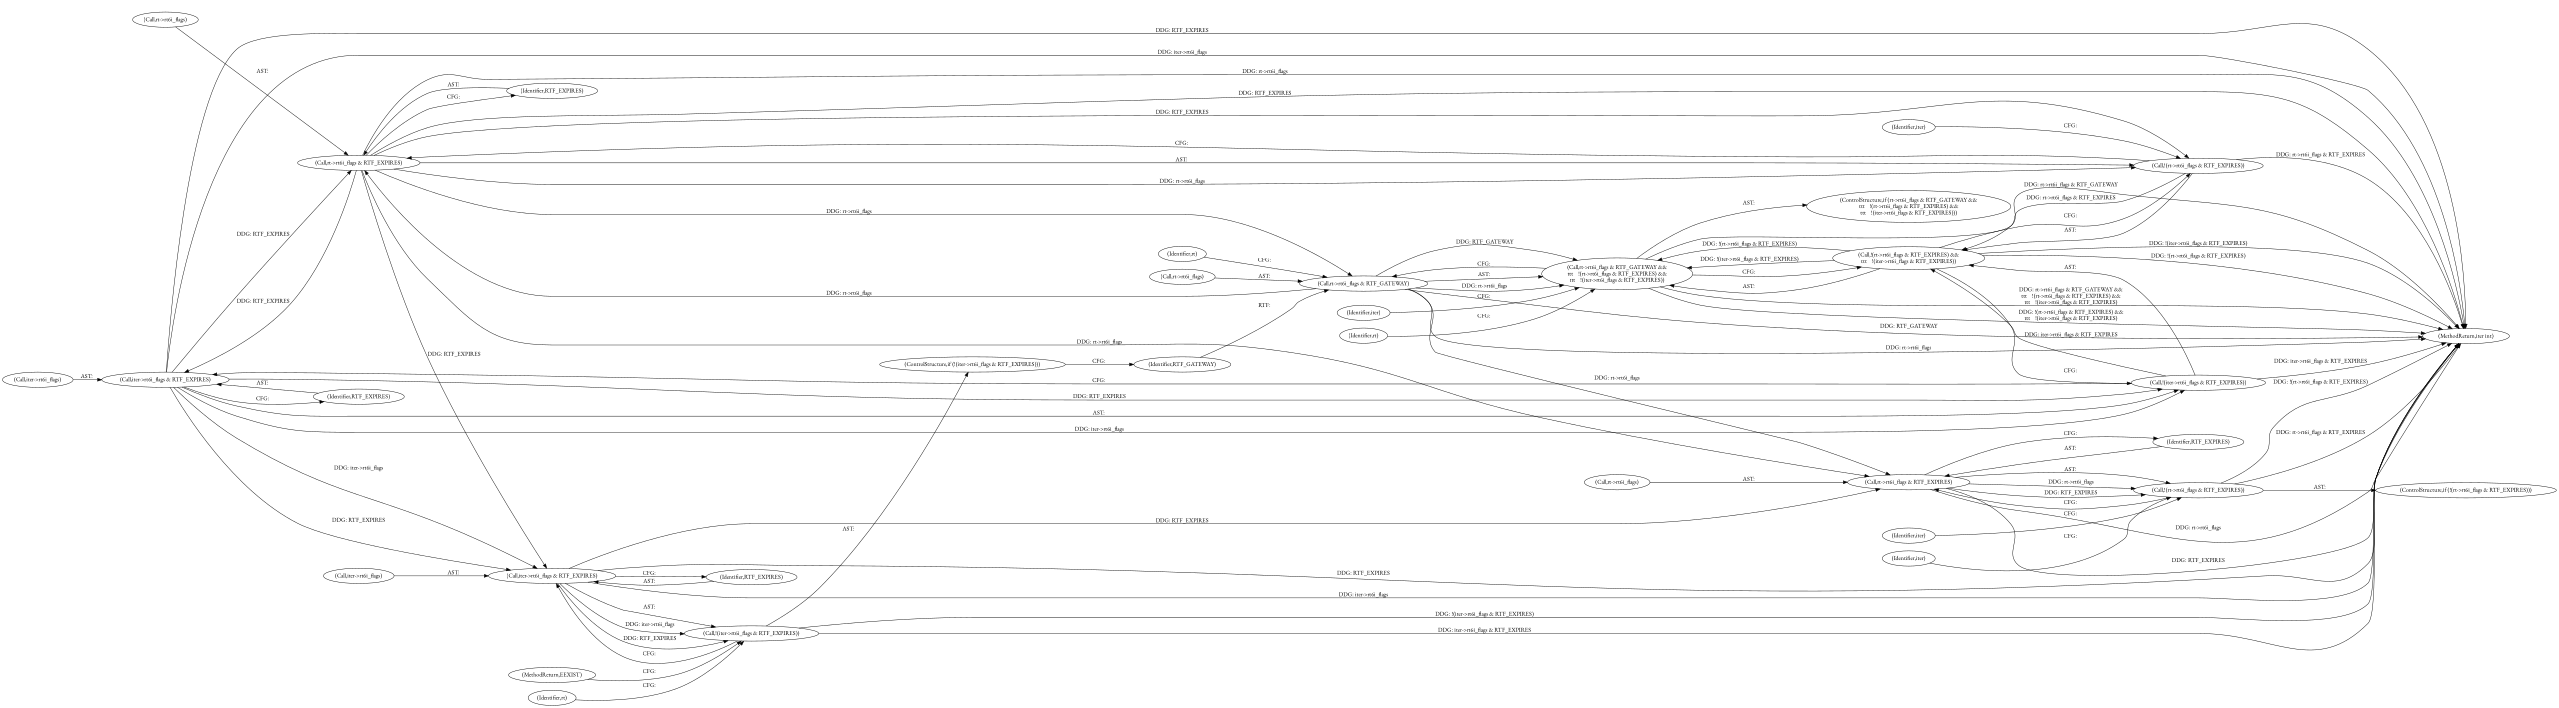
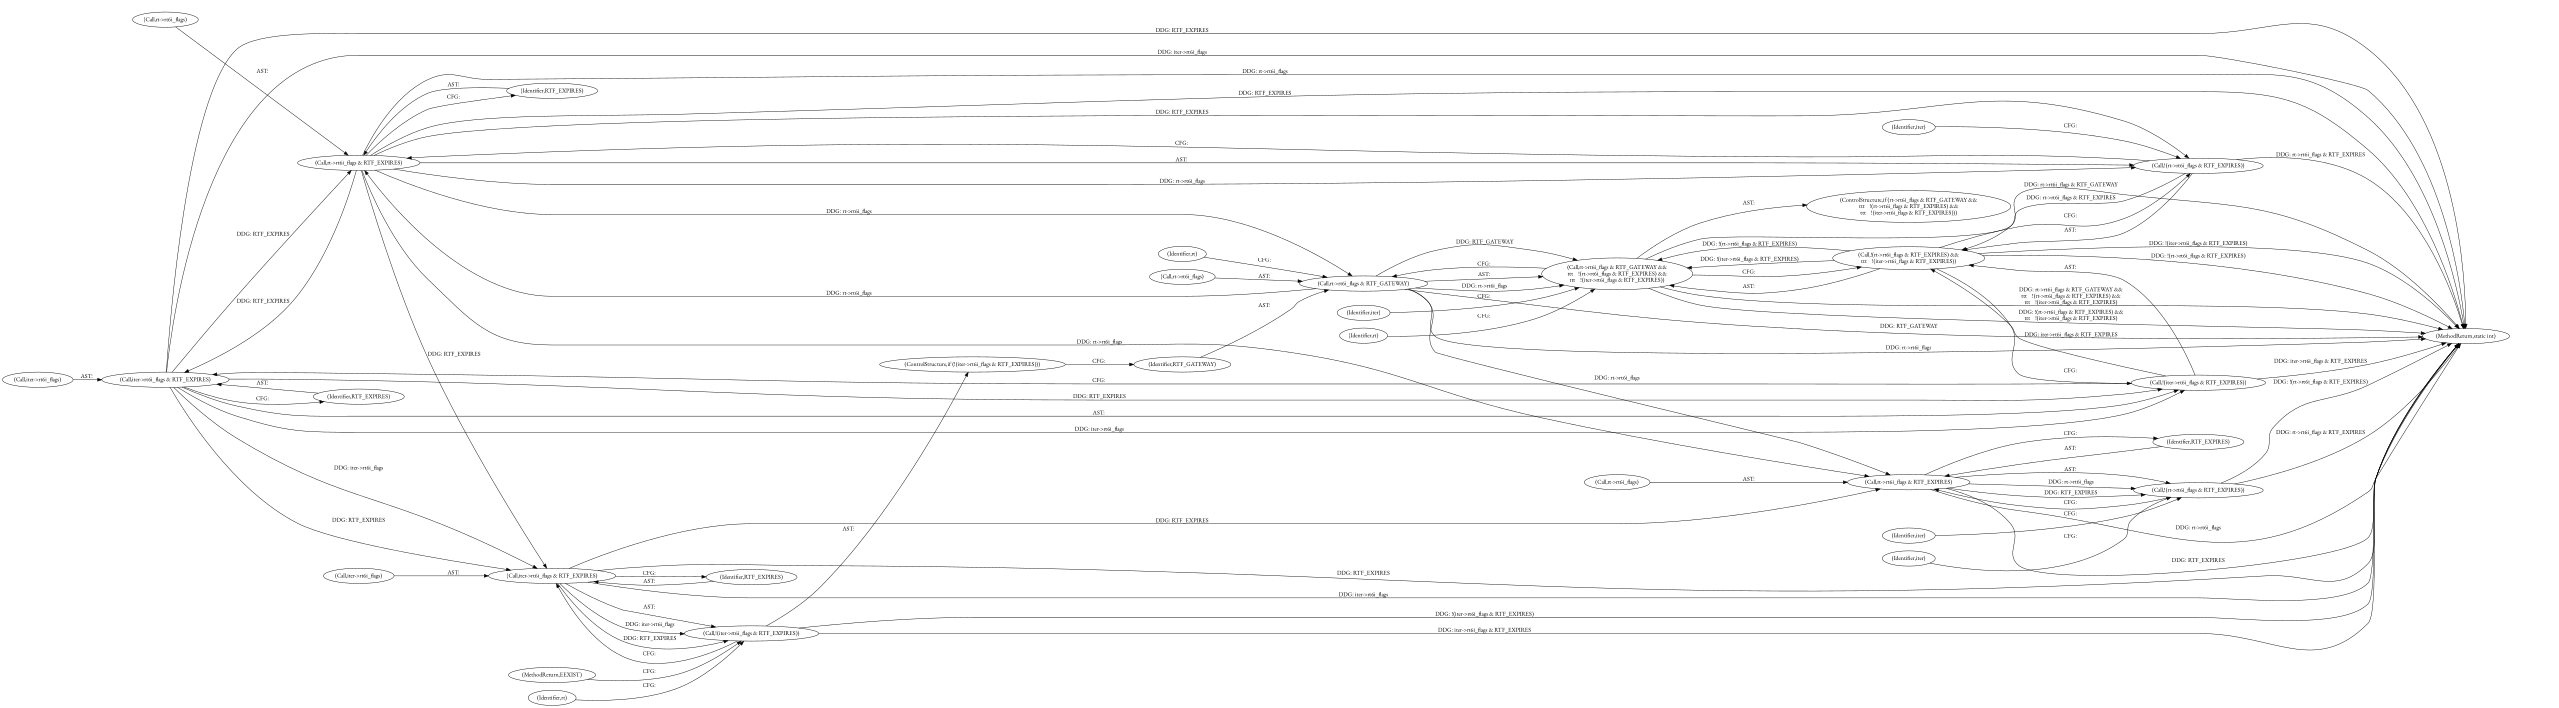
(1265, 305) -> (1265, 305)
(2466, 336) -> (2466, 336)
(2466, 490) -> none
